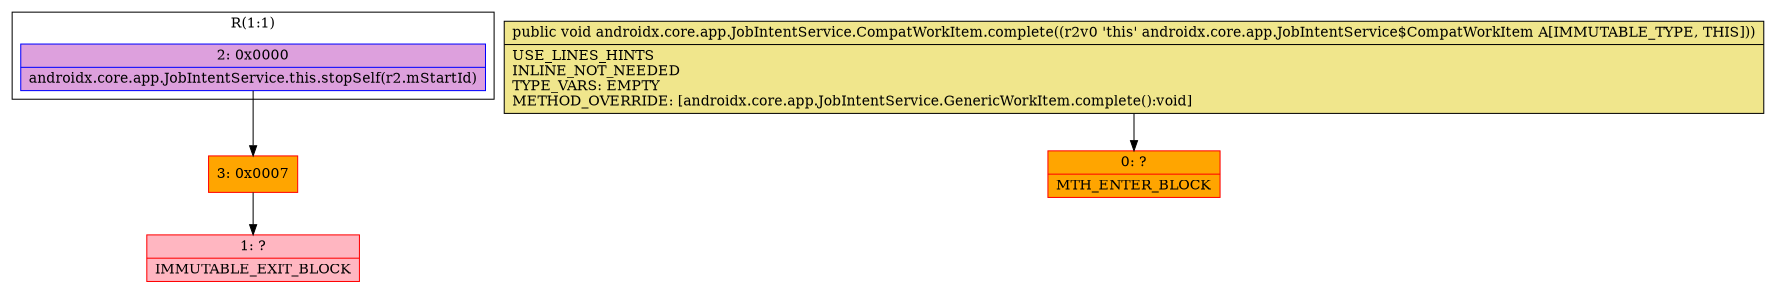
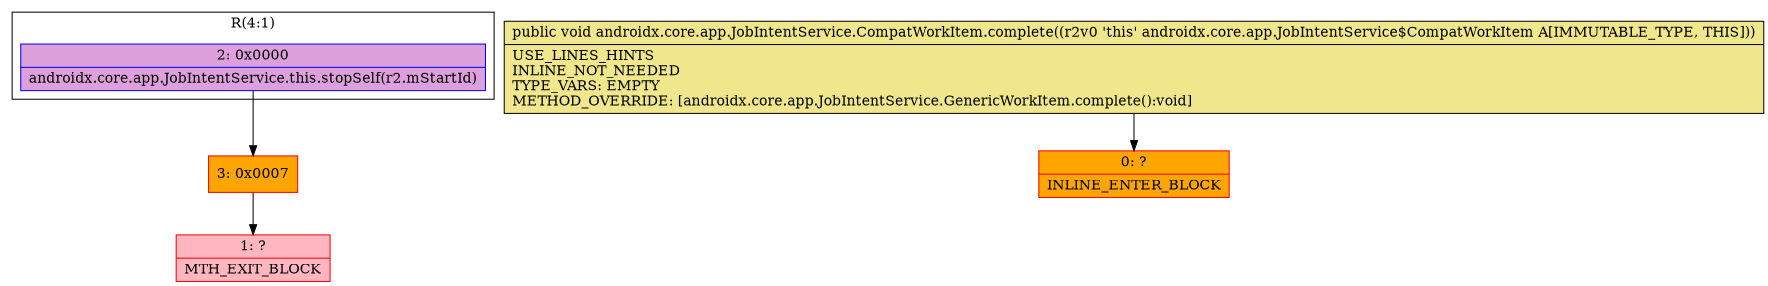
(253, 24) -> (253, 24)
(1134, 185) -> (1134, 185)
(253, 269) -> (253, 269)
